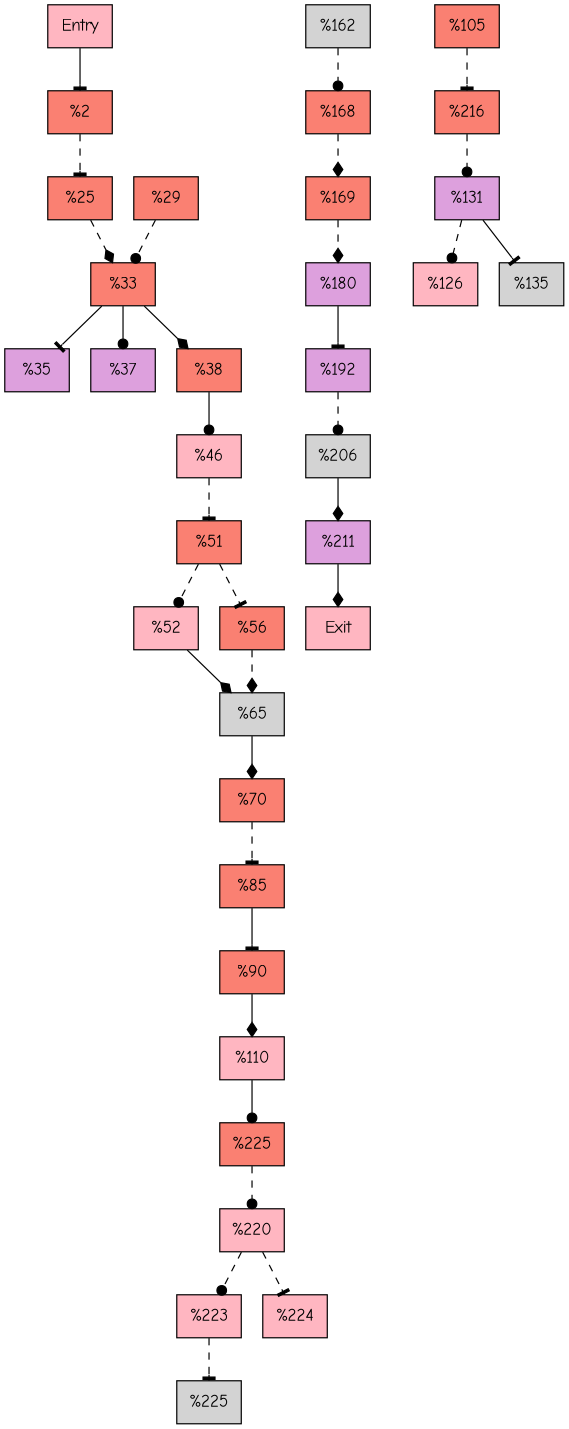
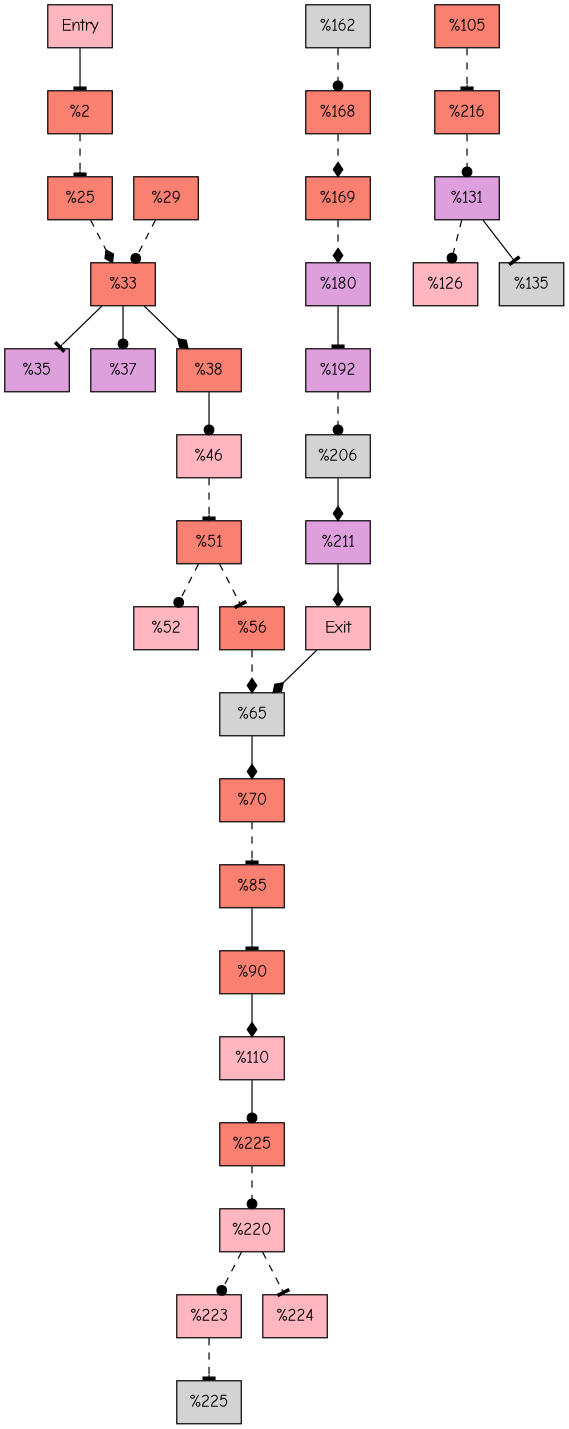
(204, 666) -> (300, 666)
